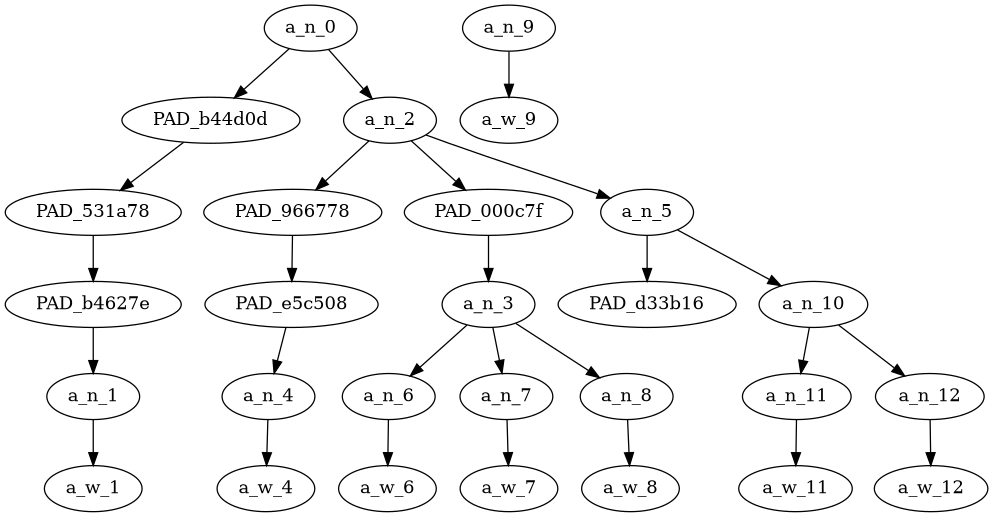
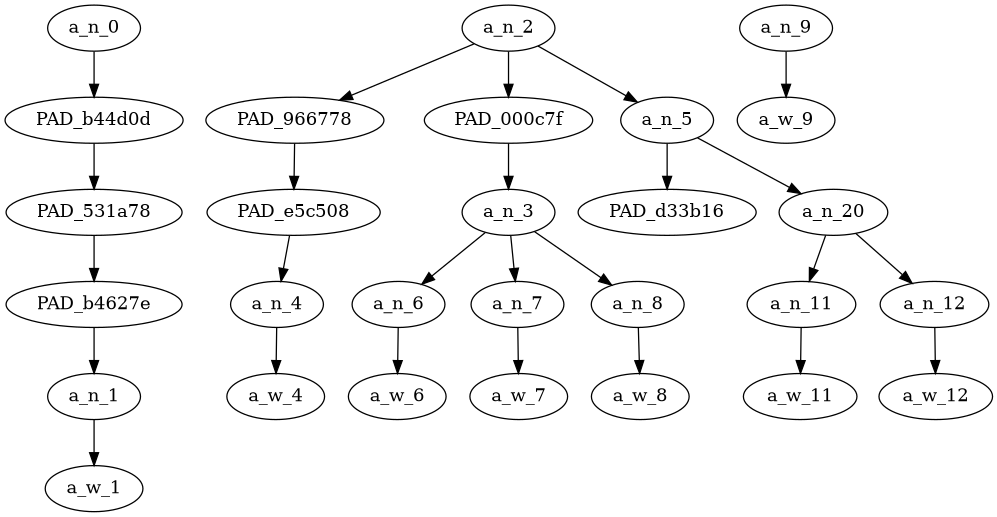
(346, 69) -> none
(813, 304) -> (833, 212)
